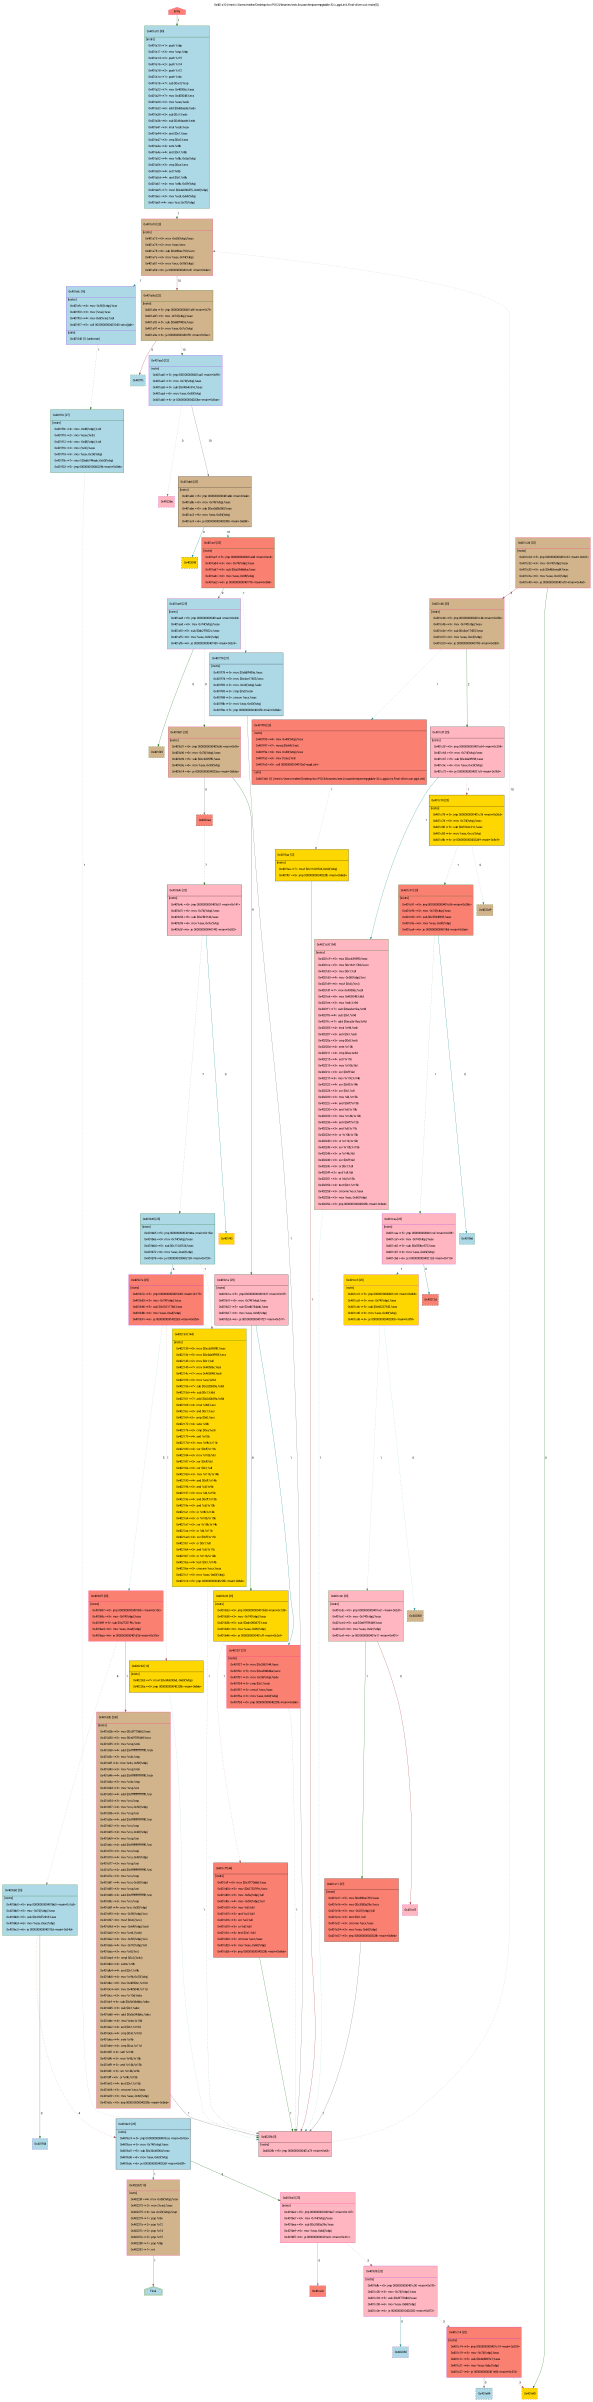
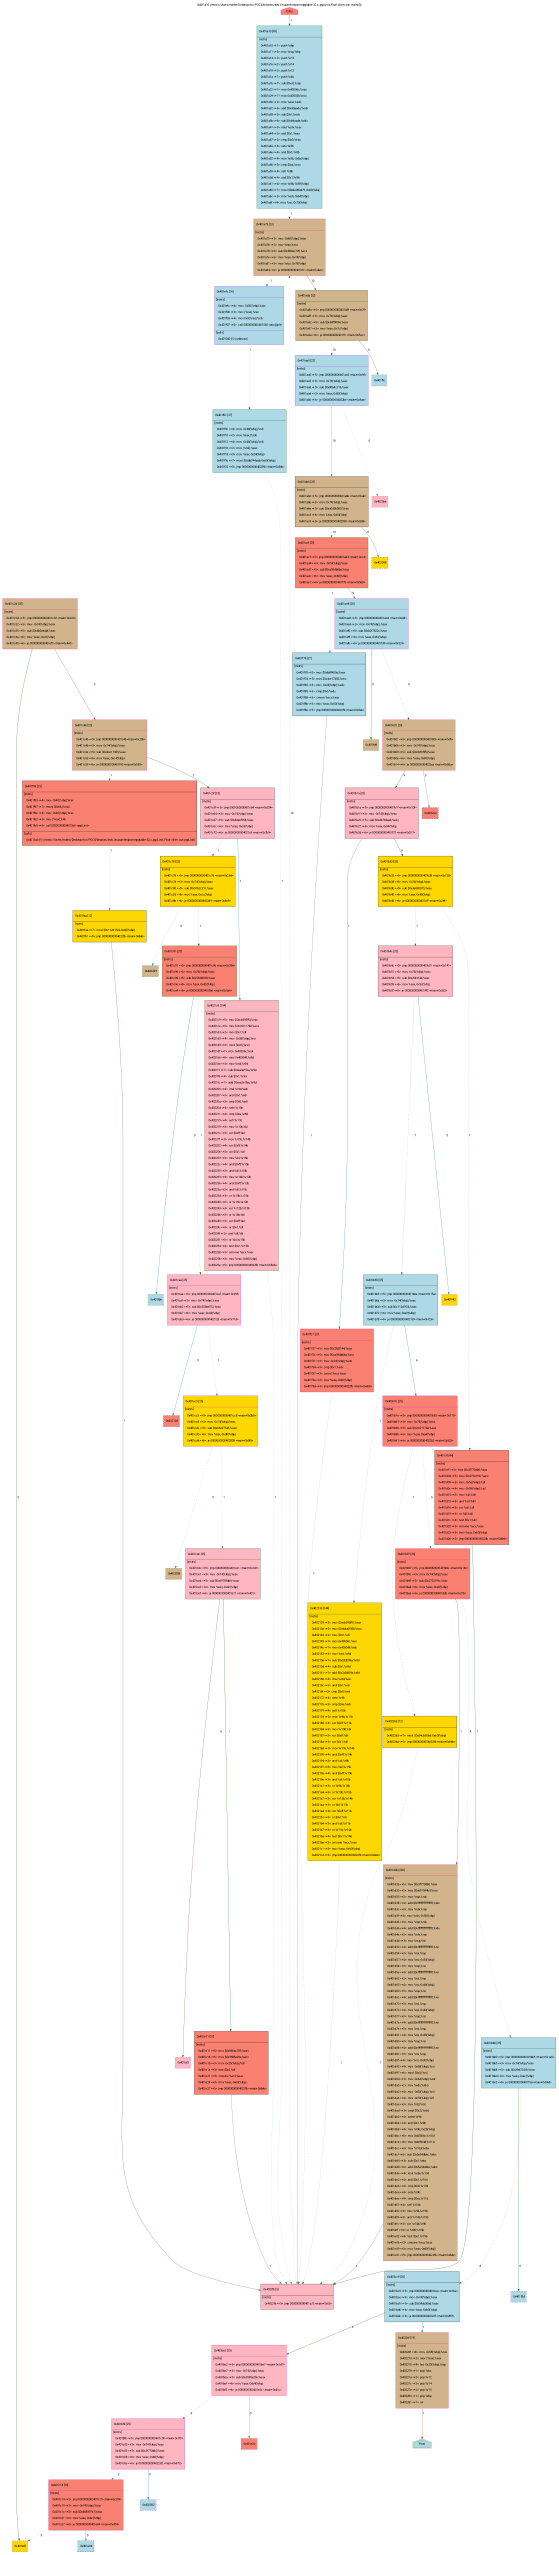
(204, 854) -> (415, 925)
